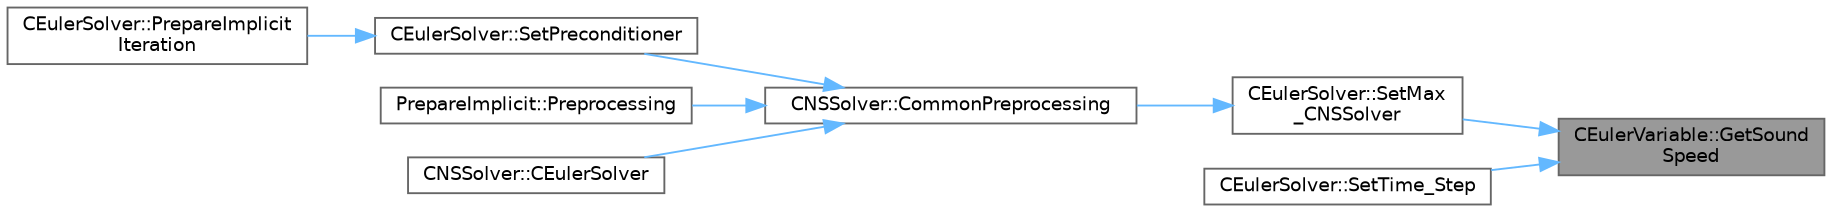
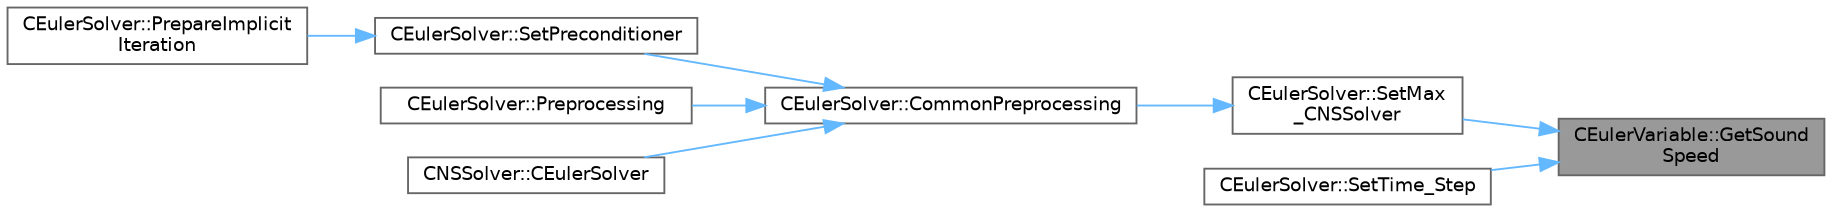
(536, 106) -> (536, 106)
(951, 106) -> (951, 106)
